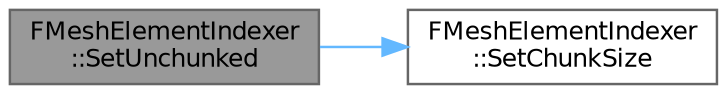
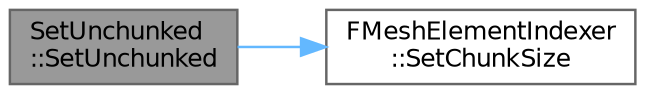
(164, 47) -> (124, 47)
